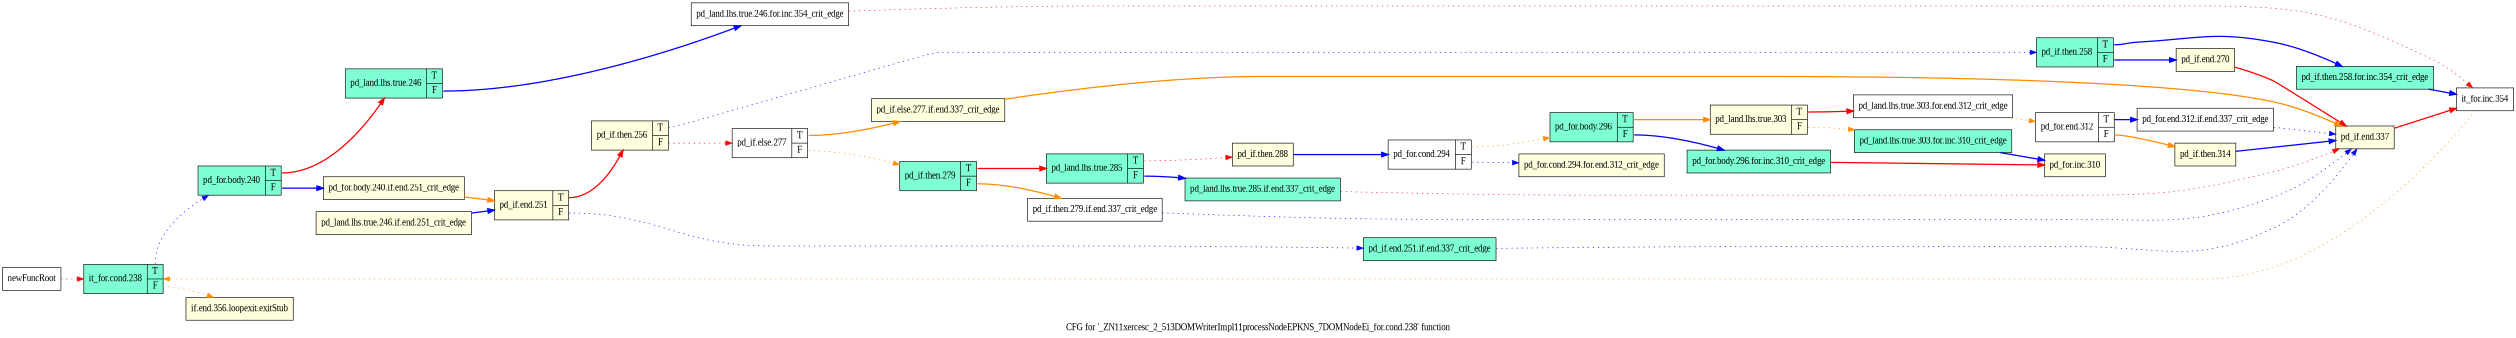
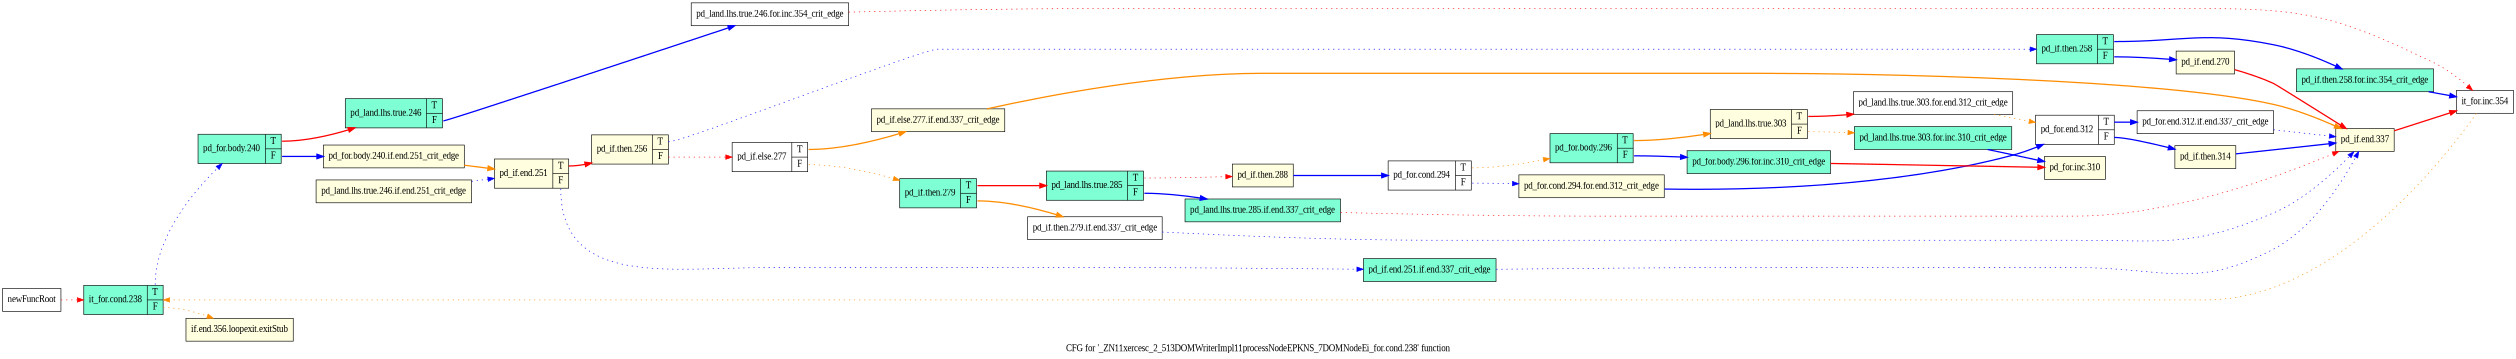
(2142, 139) -> (2142, 141)
none -> (1853, 182)
(480, 212) -> (480, 180)
